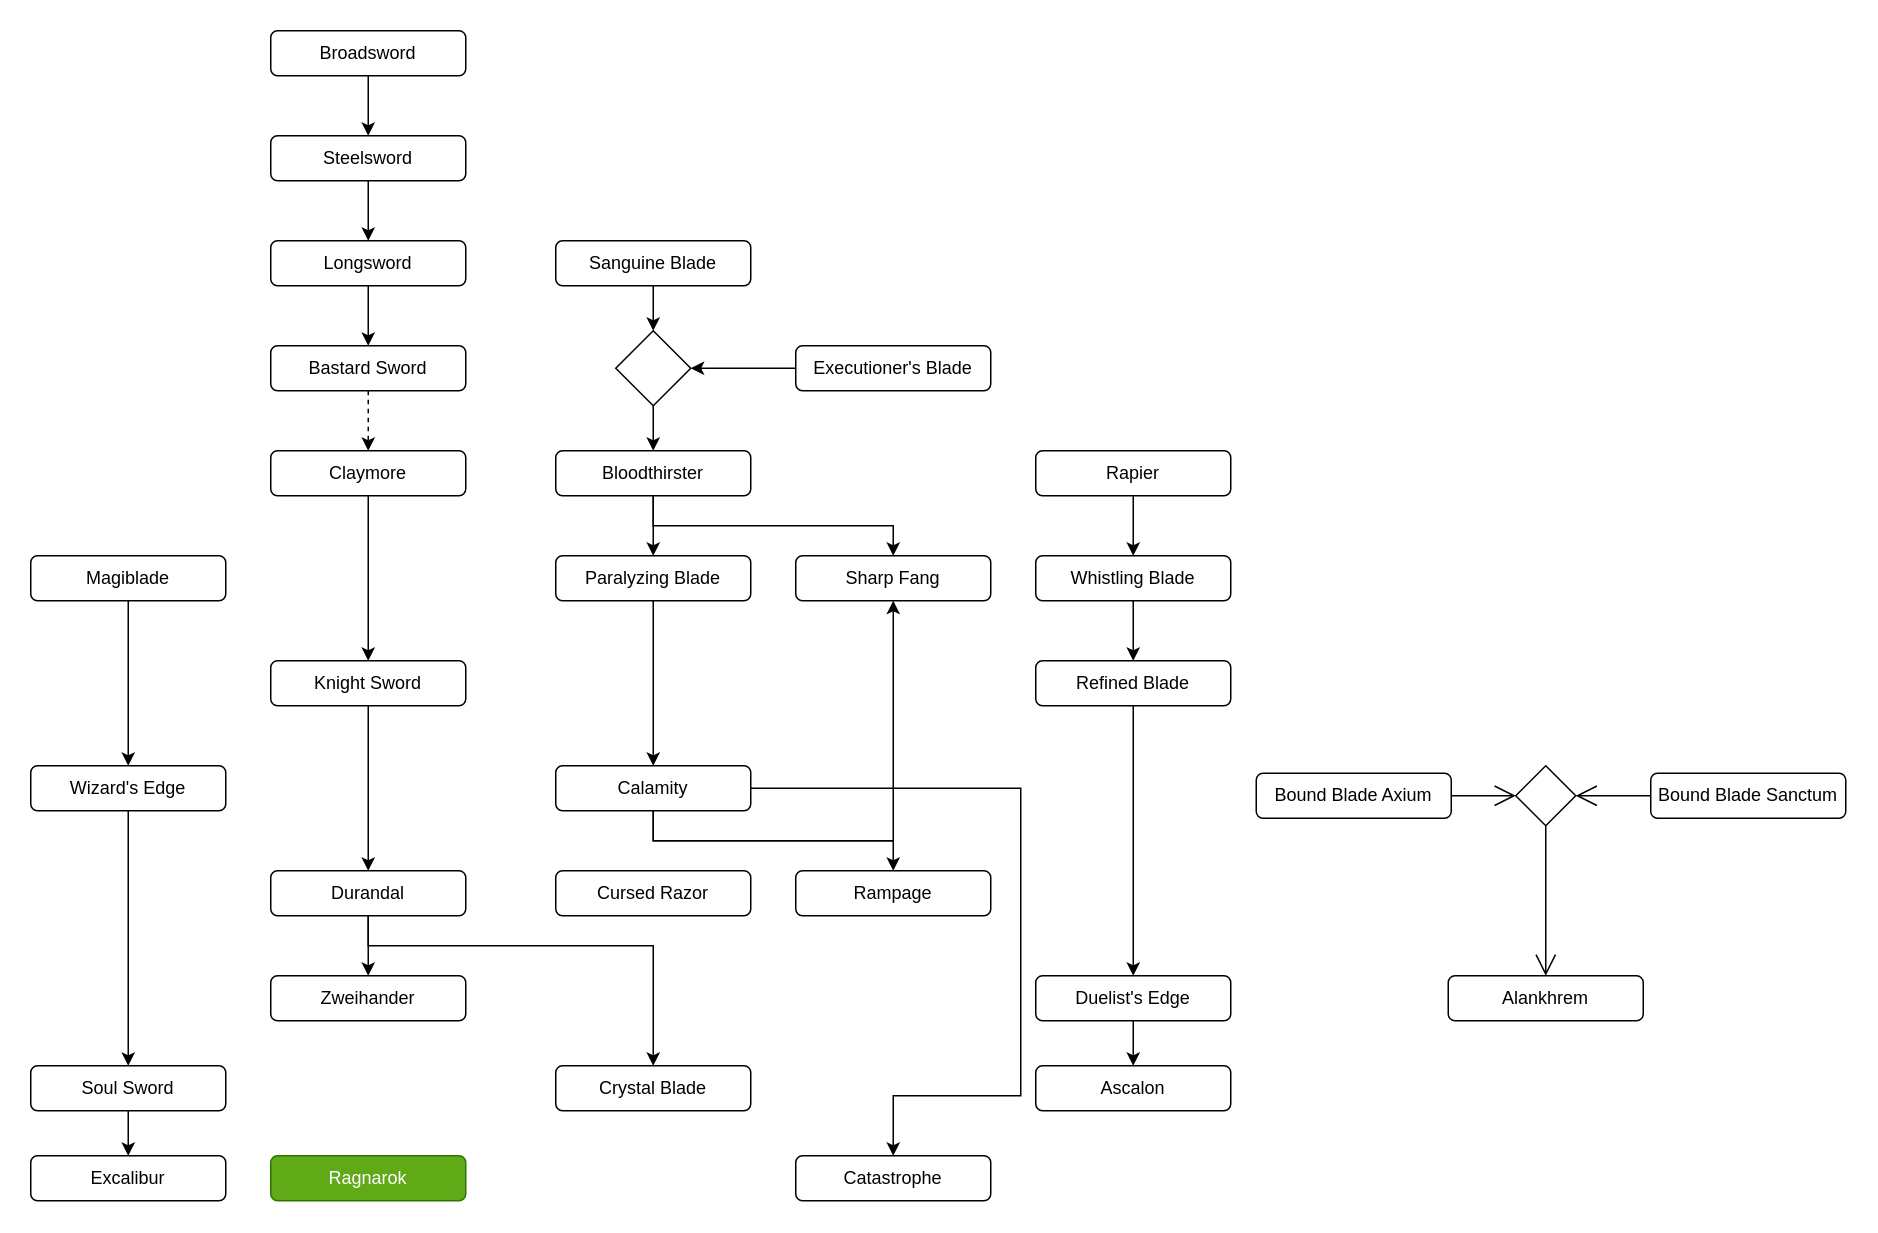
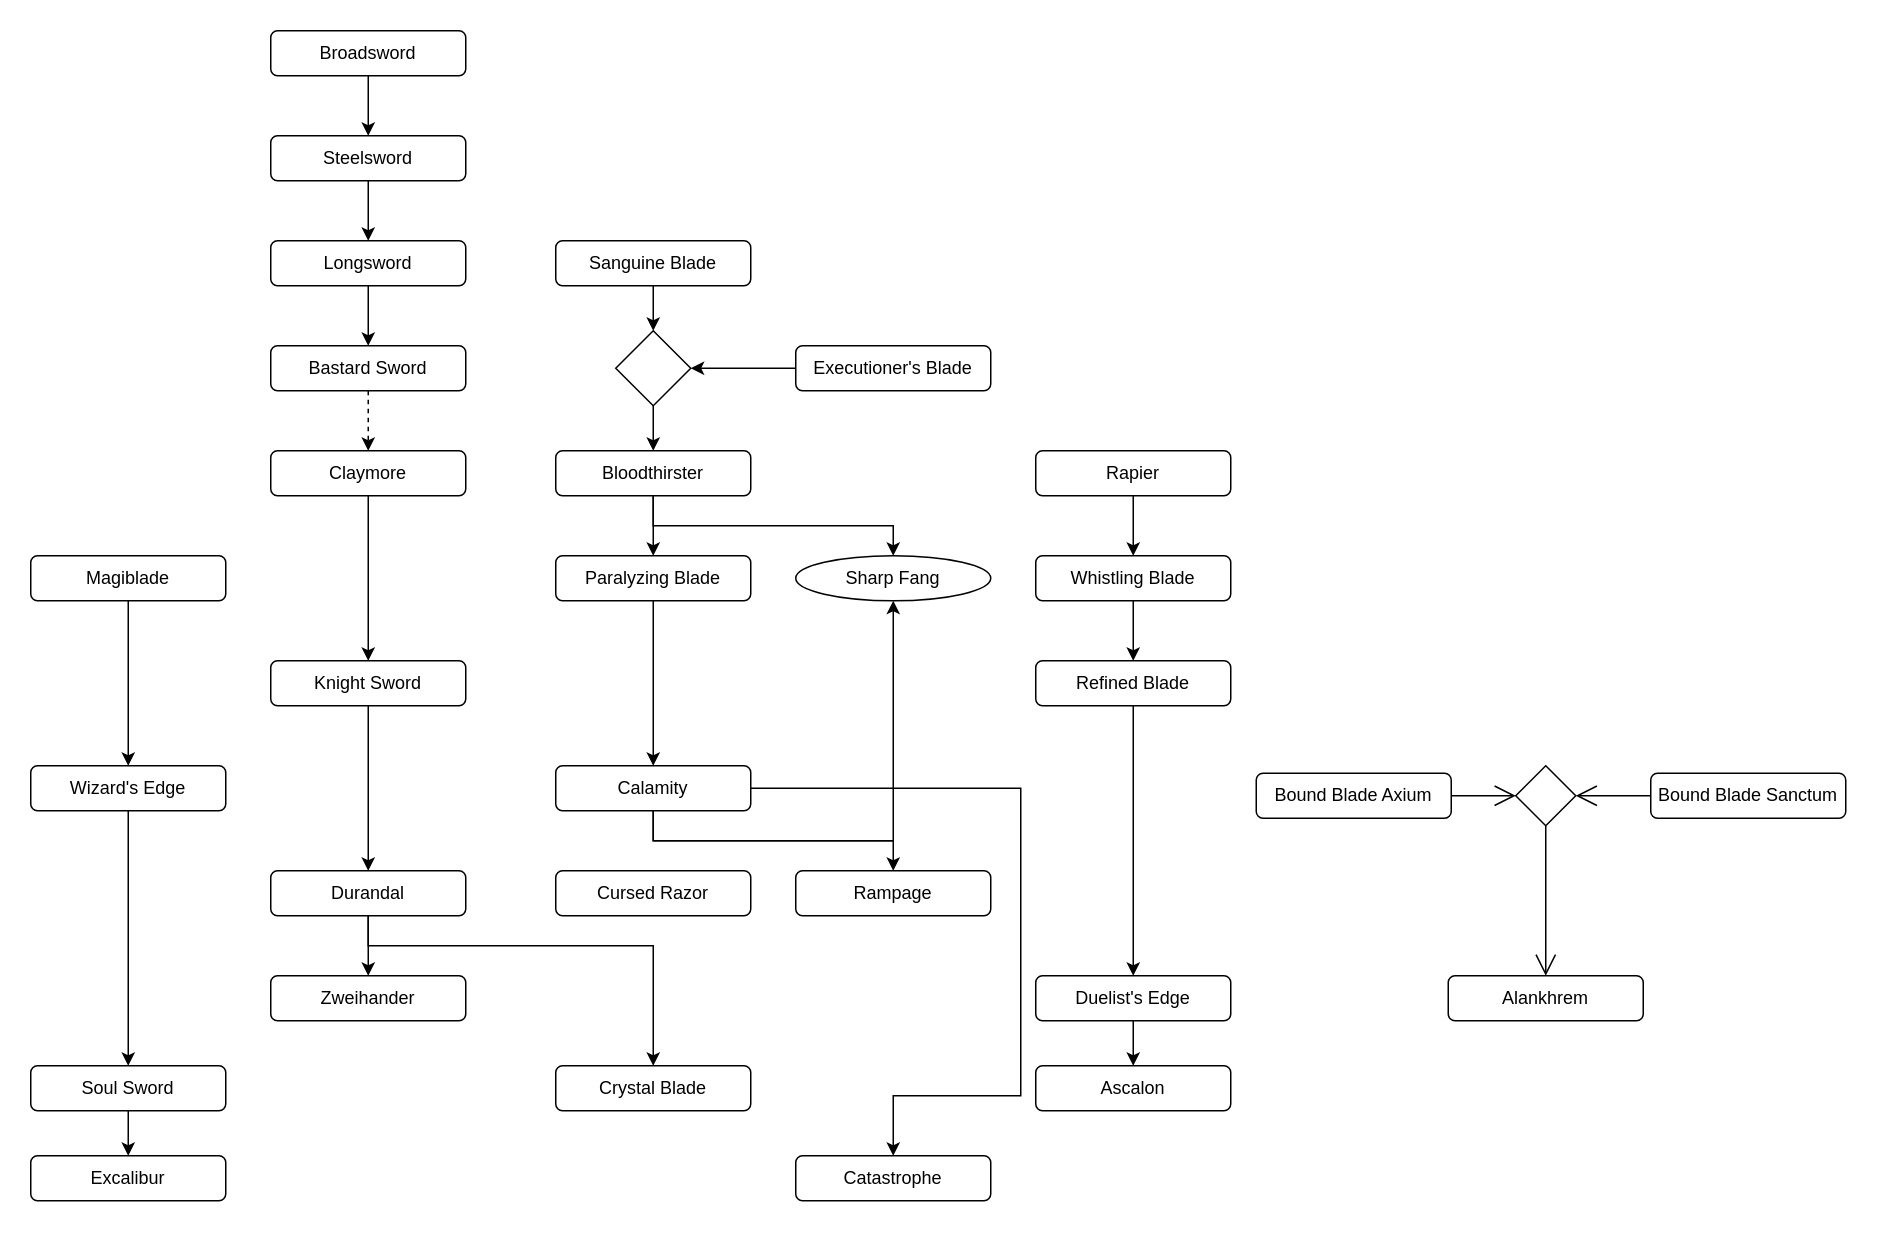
(893, 578) -> (893, 578)
(368, 1178) -> none
